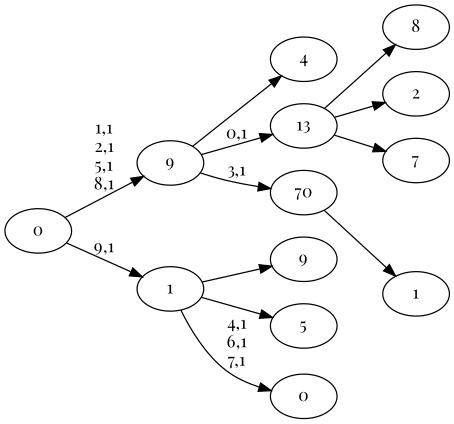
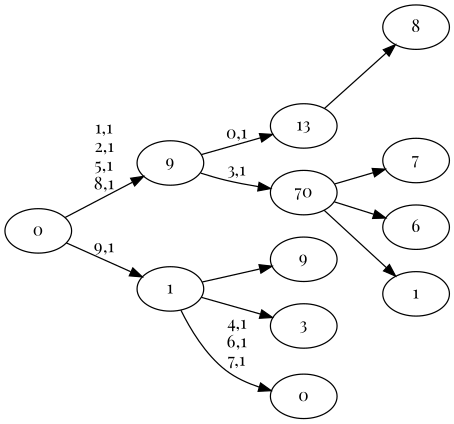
(304, 59) -> none
(416, 94) -> none
(354, 141) -> (354, 178)
none -> (416, 227)
(304, 326) -> (304, 326)
